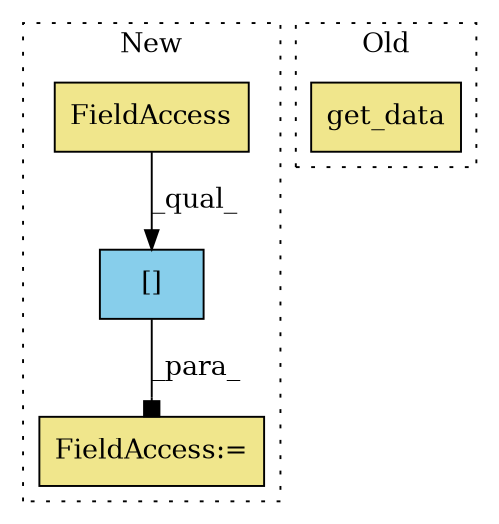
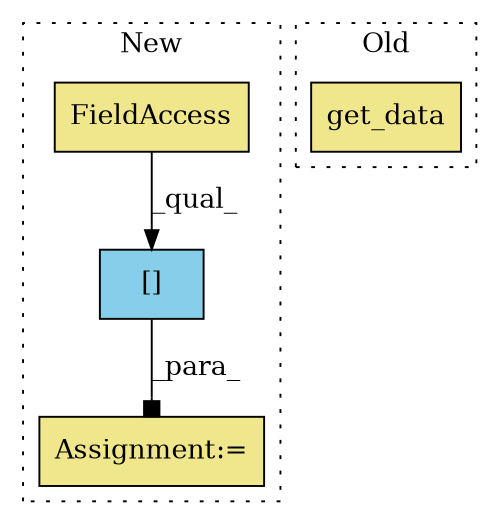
(152, 451) -> (152, 451)
